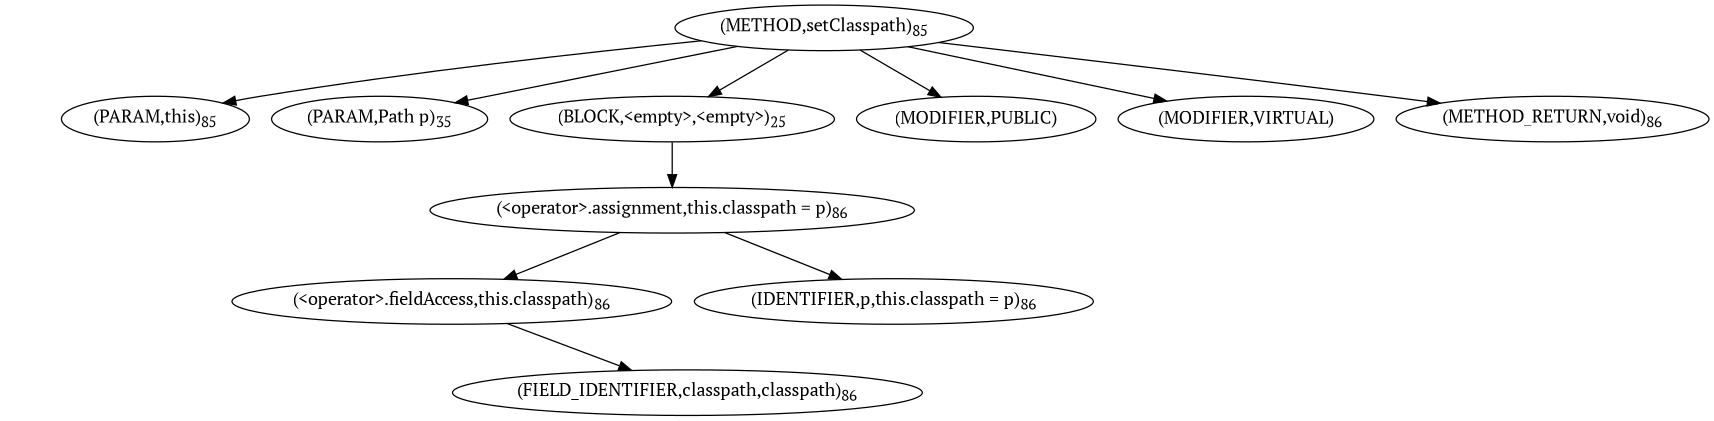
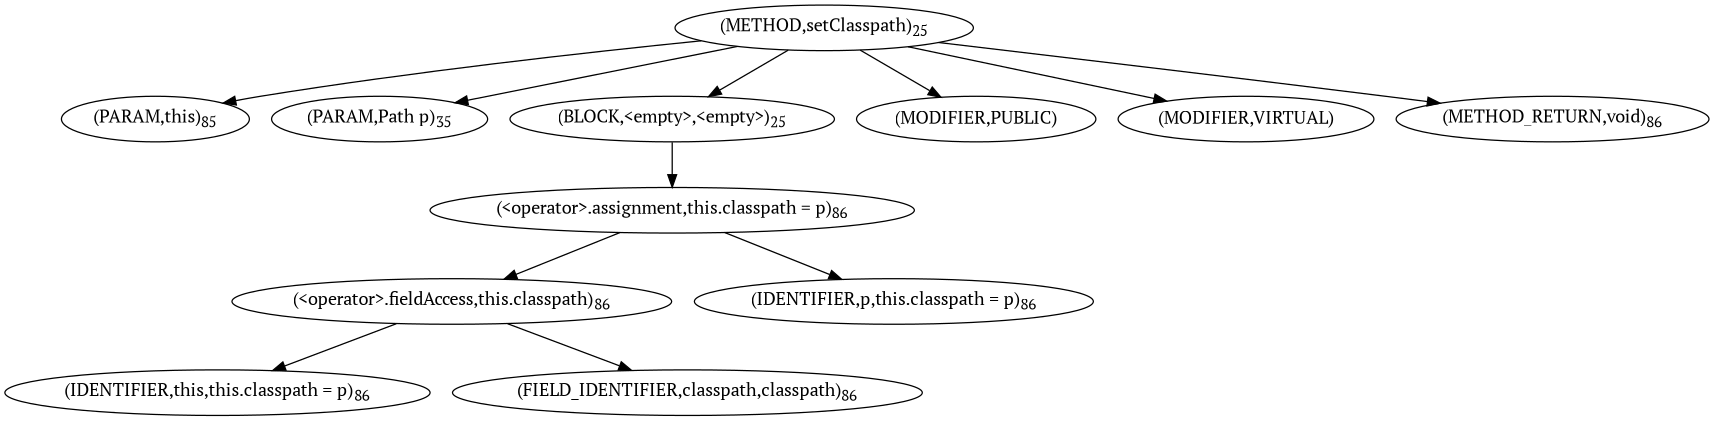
(920, 26) -> (920, 26)
none -> (217, 393)
